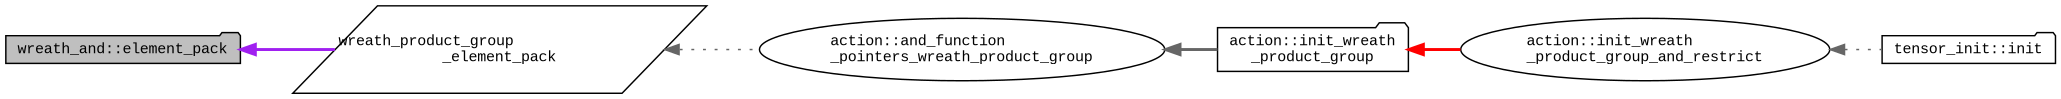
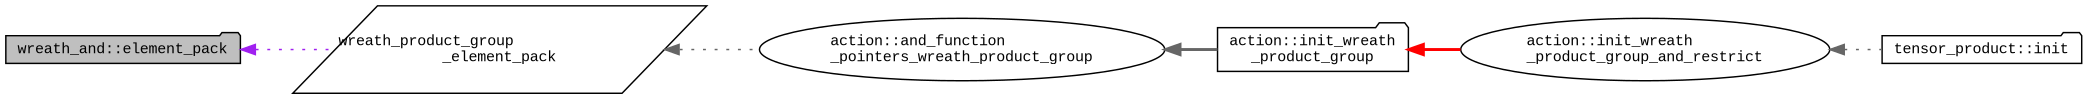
(295, 50) -> (295, 50)
(1969, 50) -> (1982, 50)
